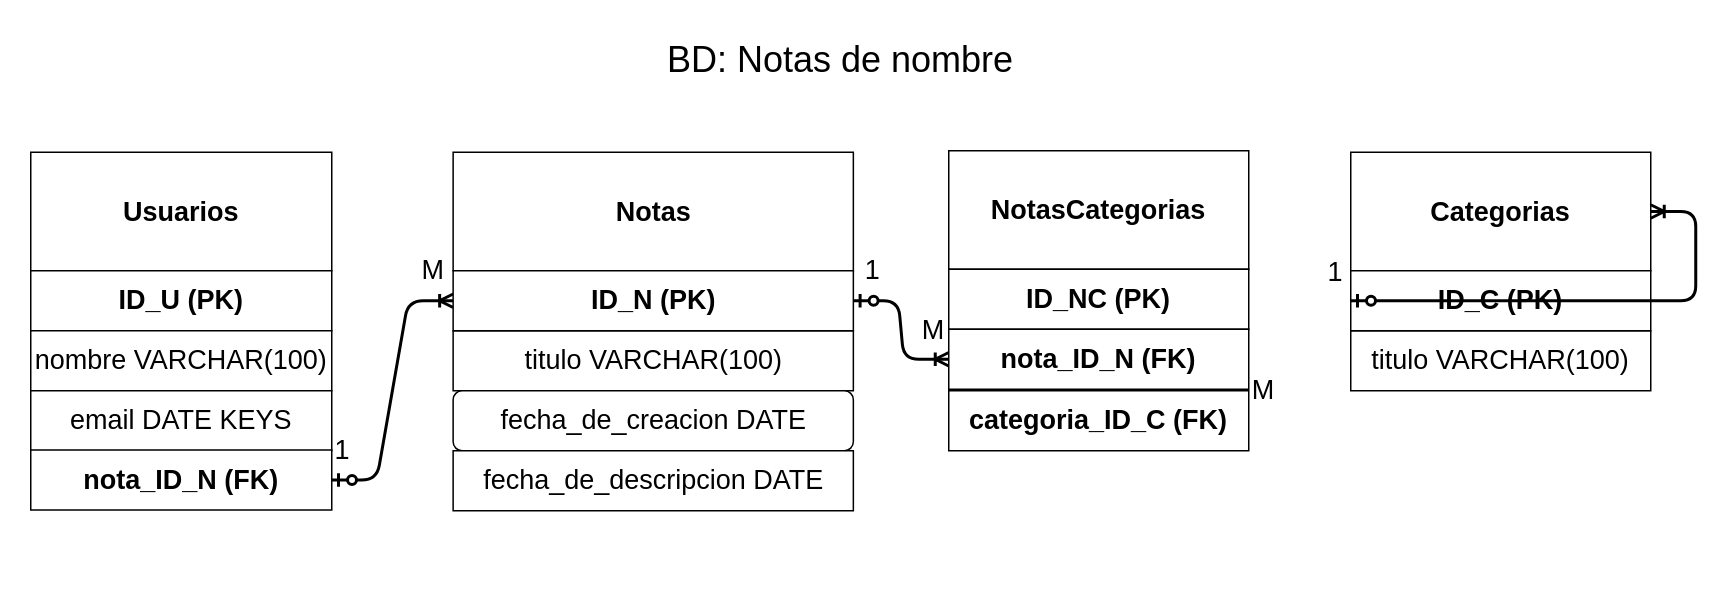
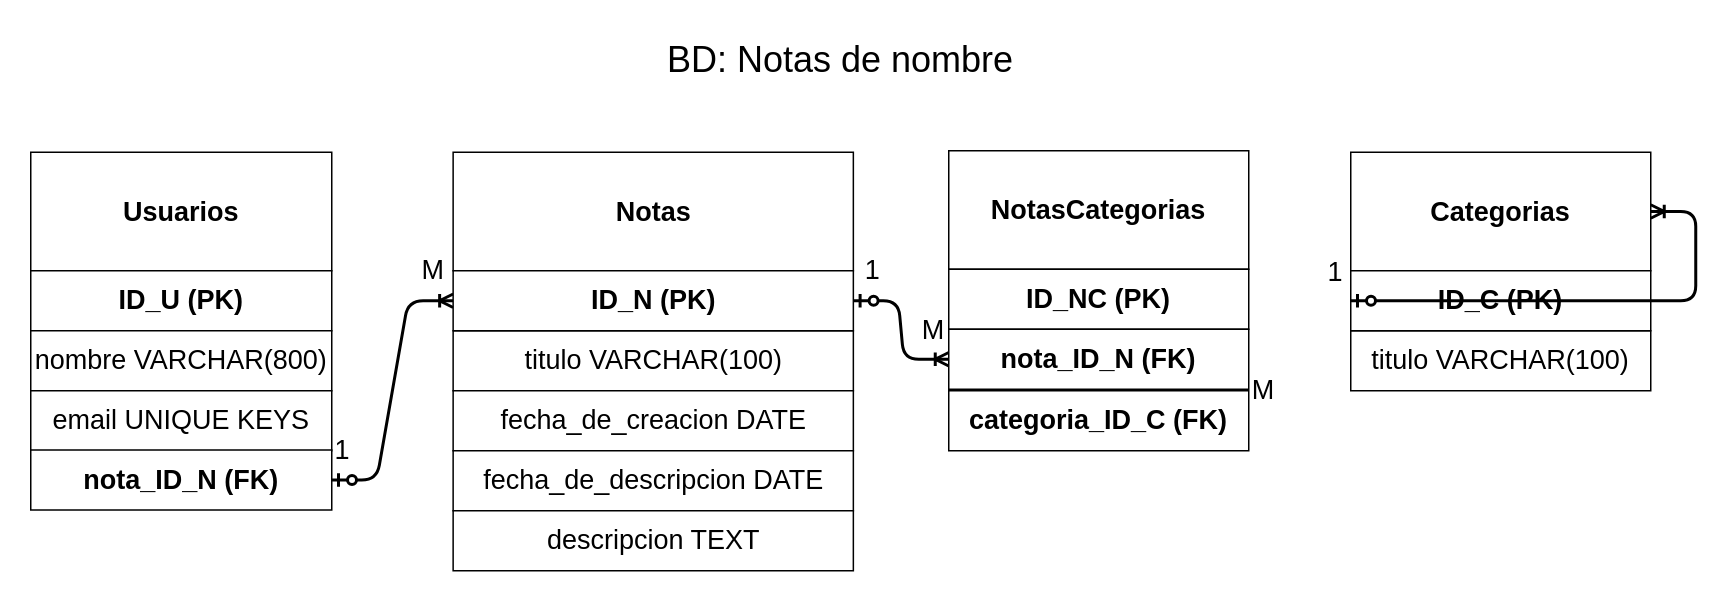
(182, 361) -> (182, 361)
(182, 421) -> (182, 421)
(653, 421) -> (653, 421)
none -> (653, 541)
